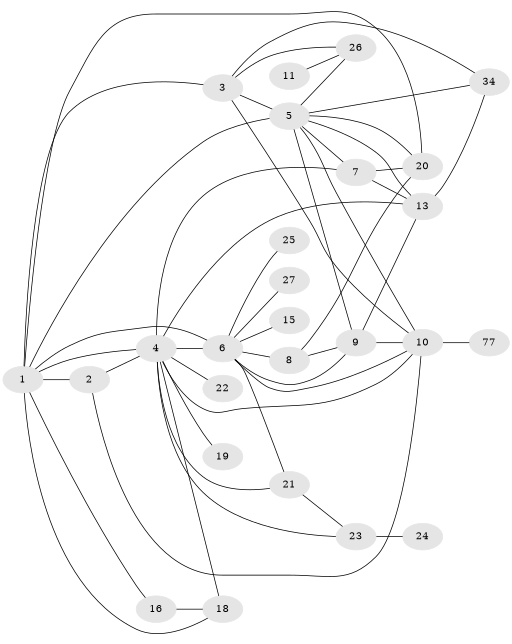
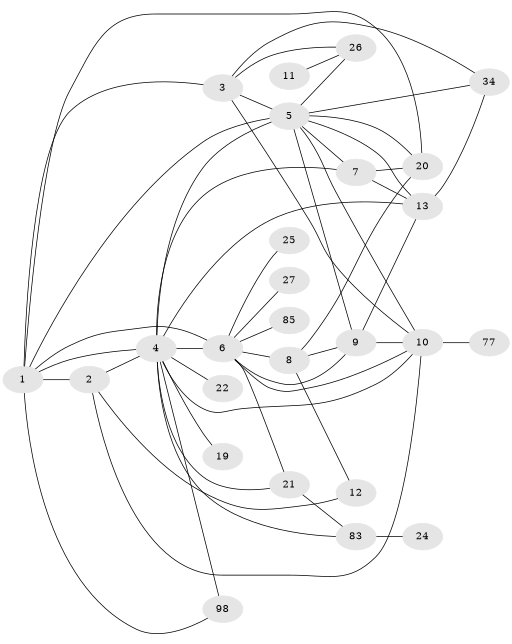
none -> (181, 208)
(289, 320) -> (289, 320)
none -> (356, 493)
(356, 537) -> (356, 537)
(156, 609) -> none
(223, 609) -> (223, 609)
